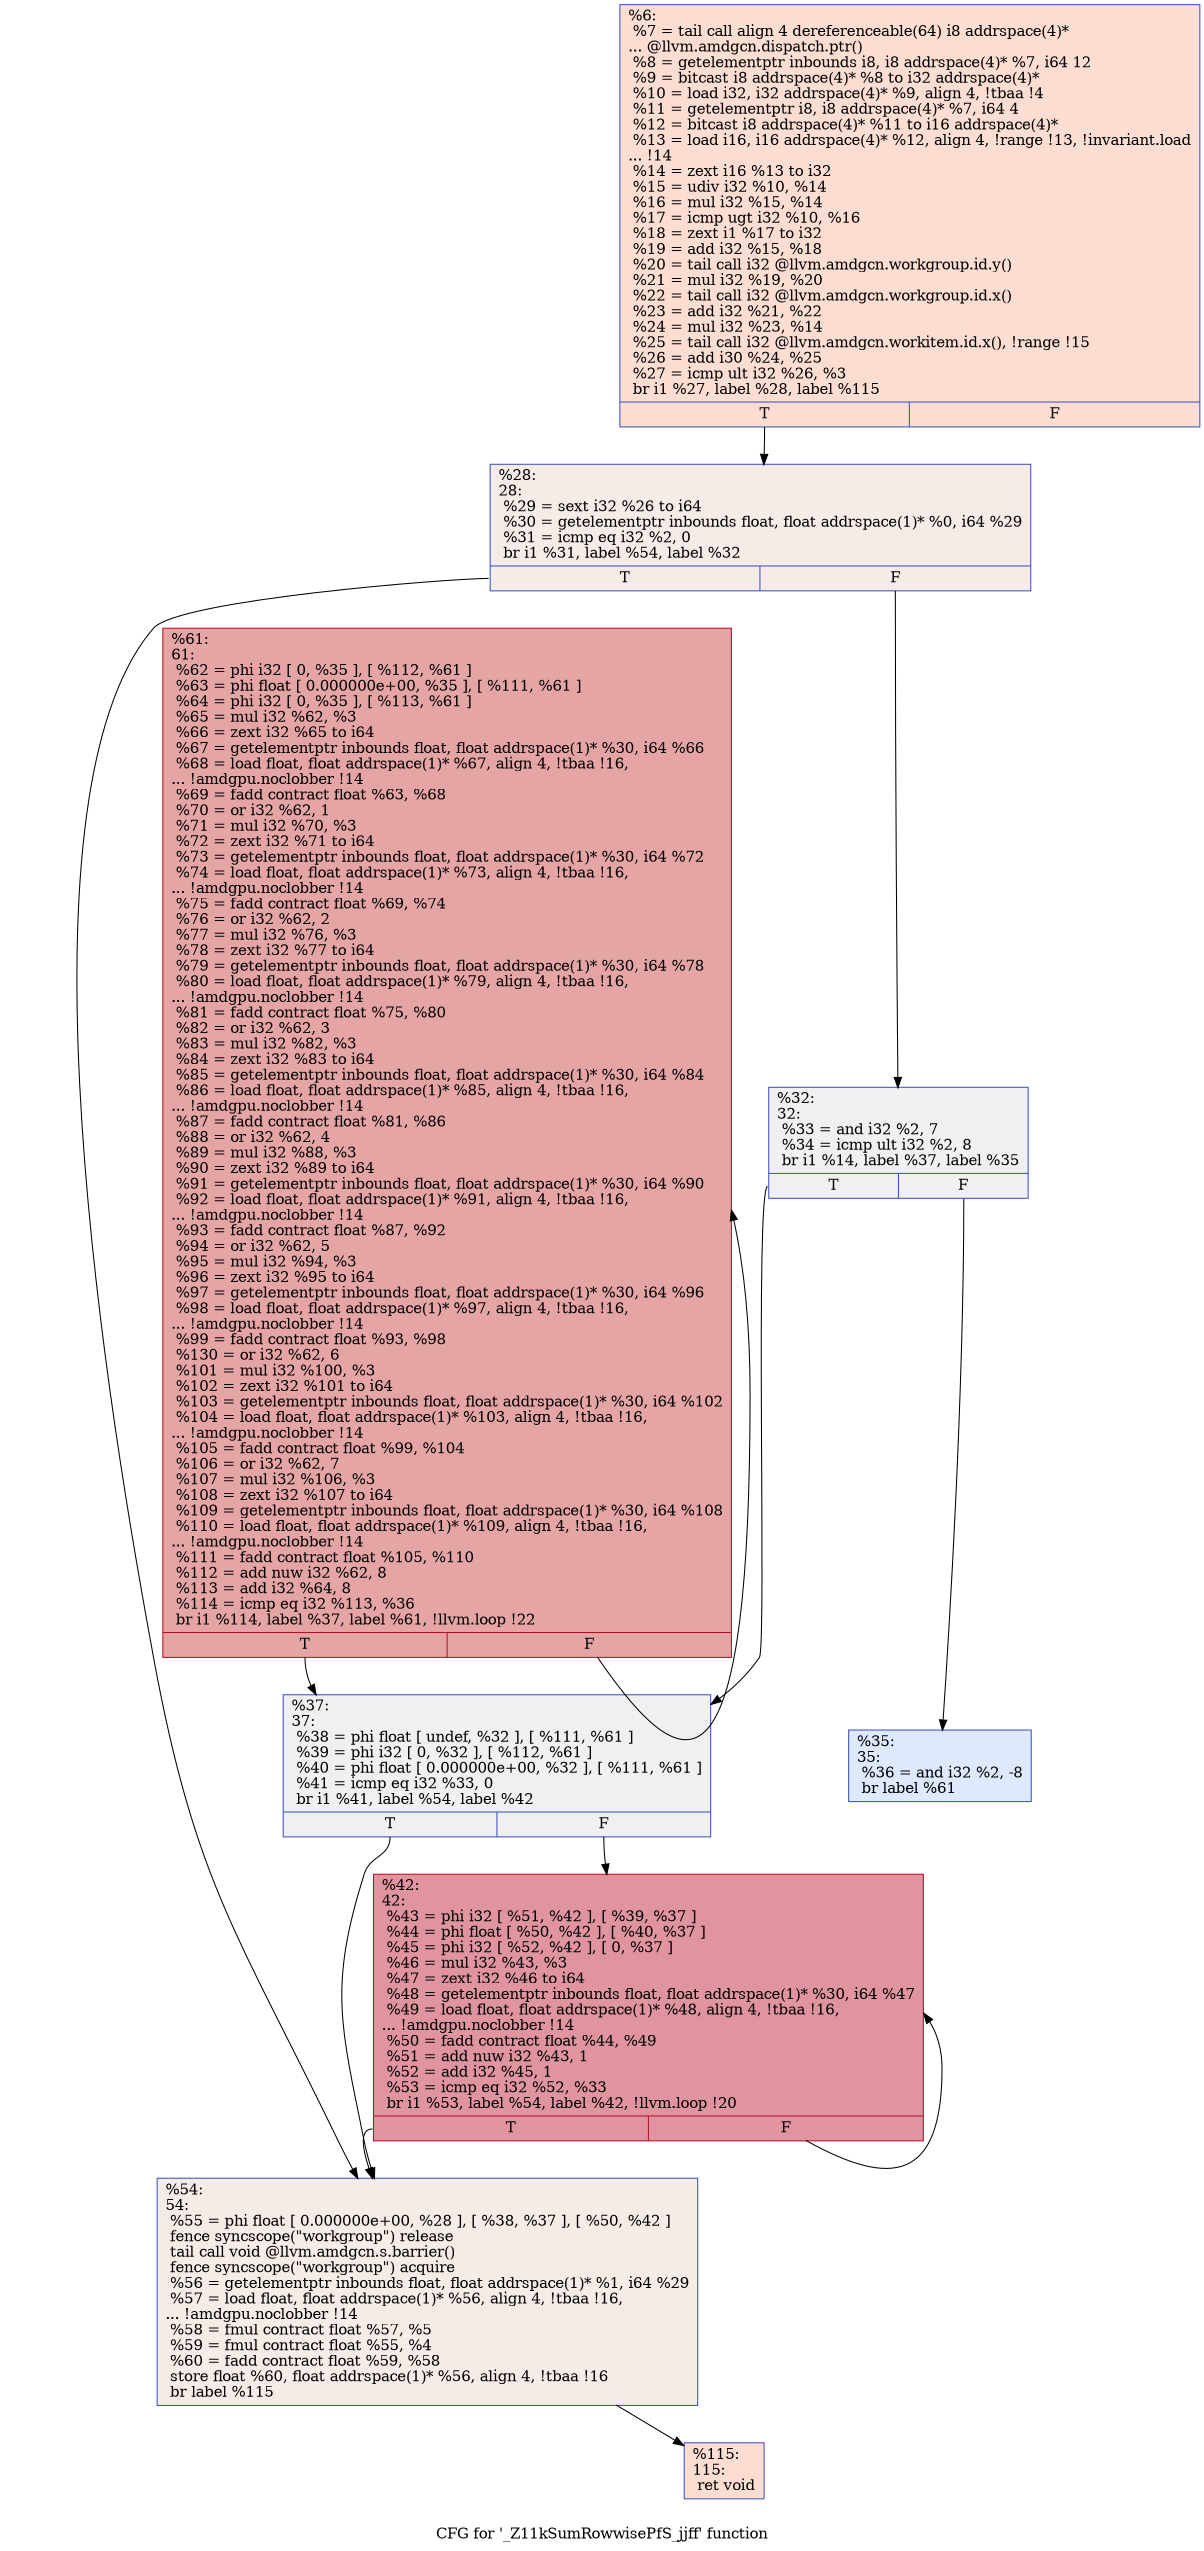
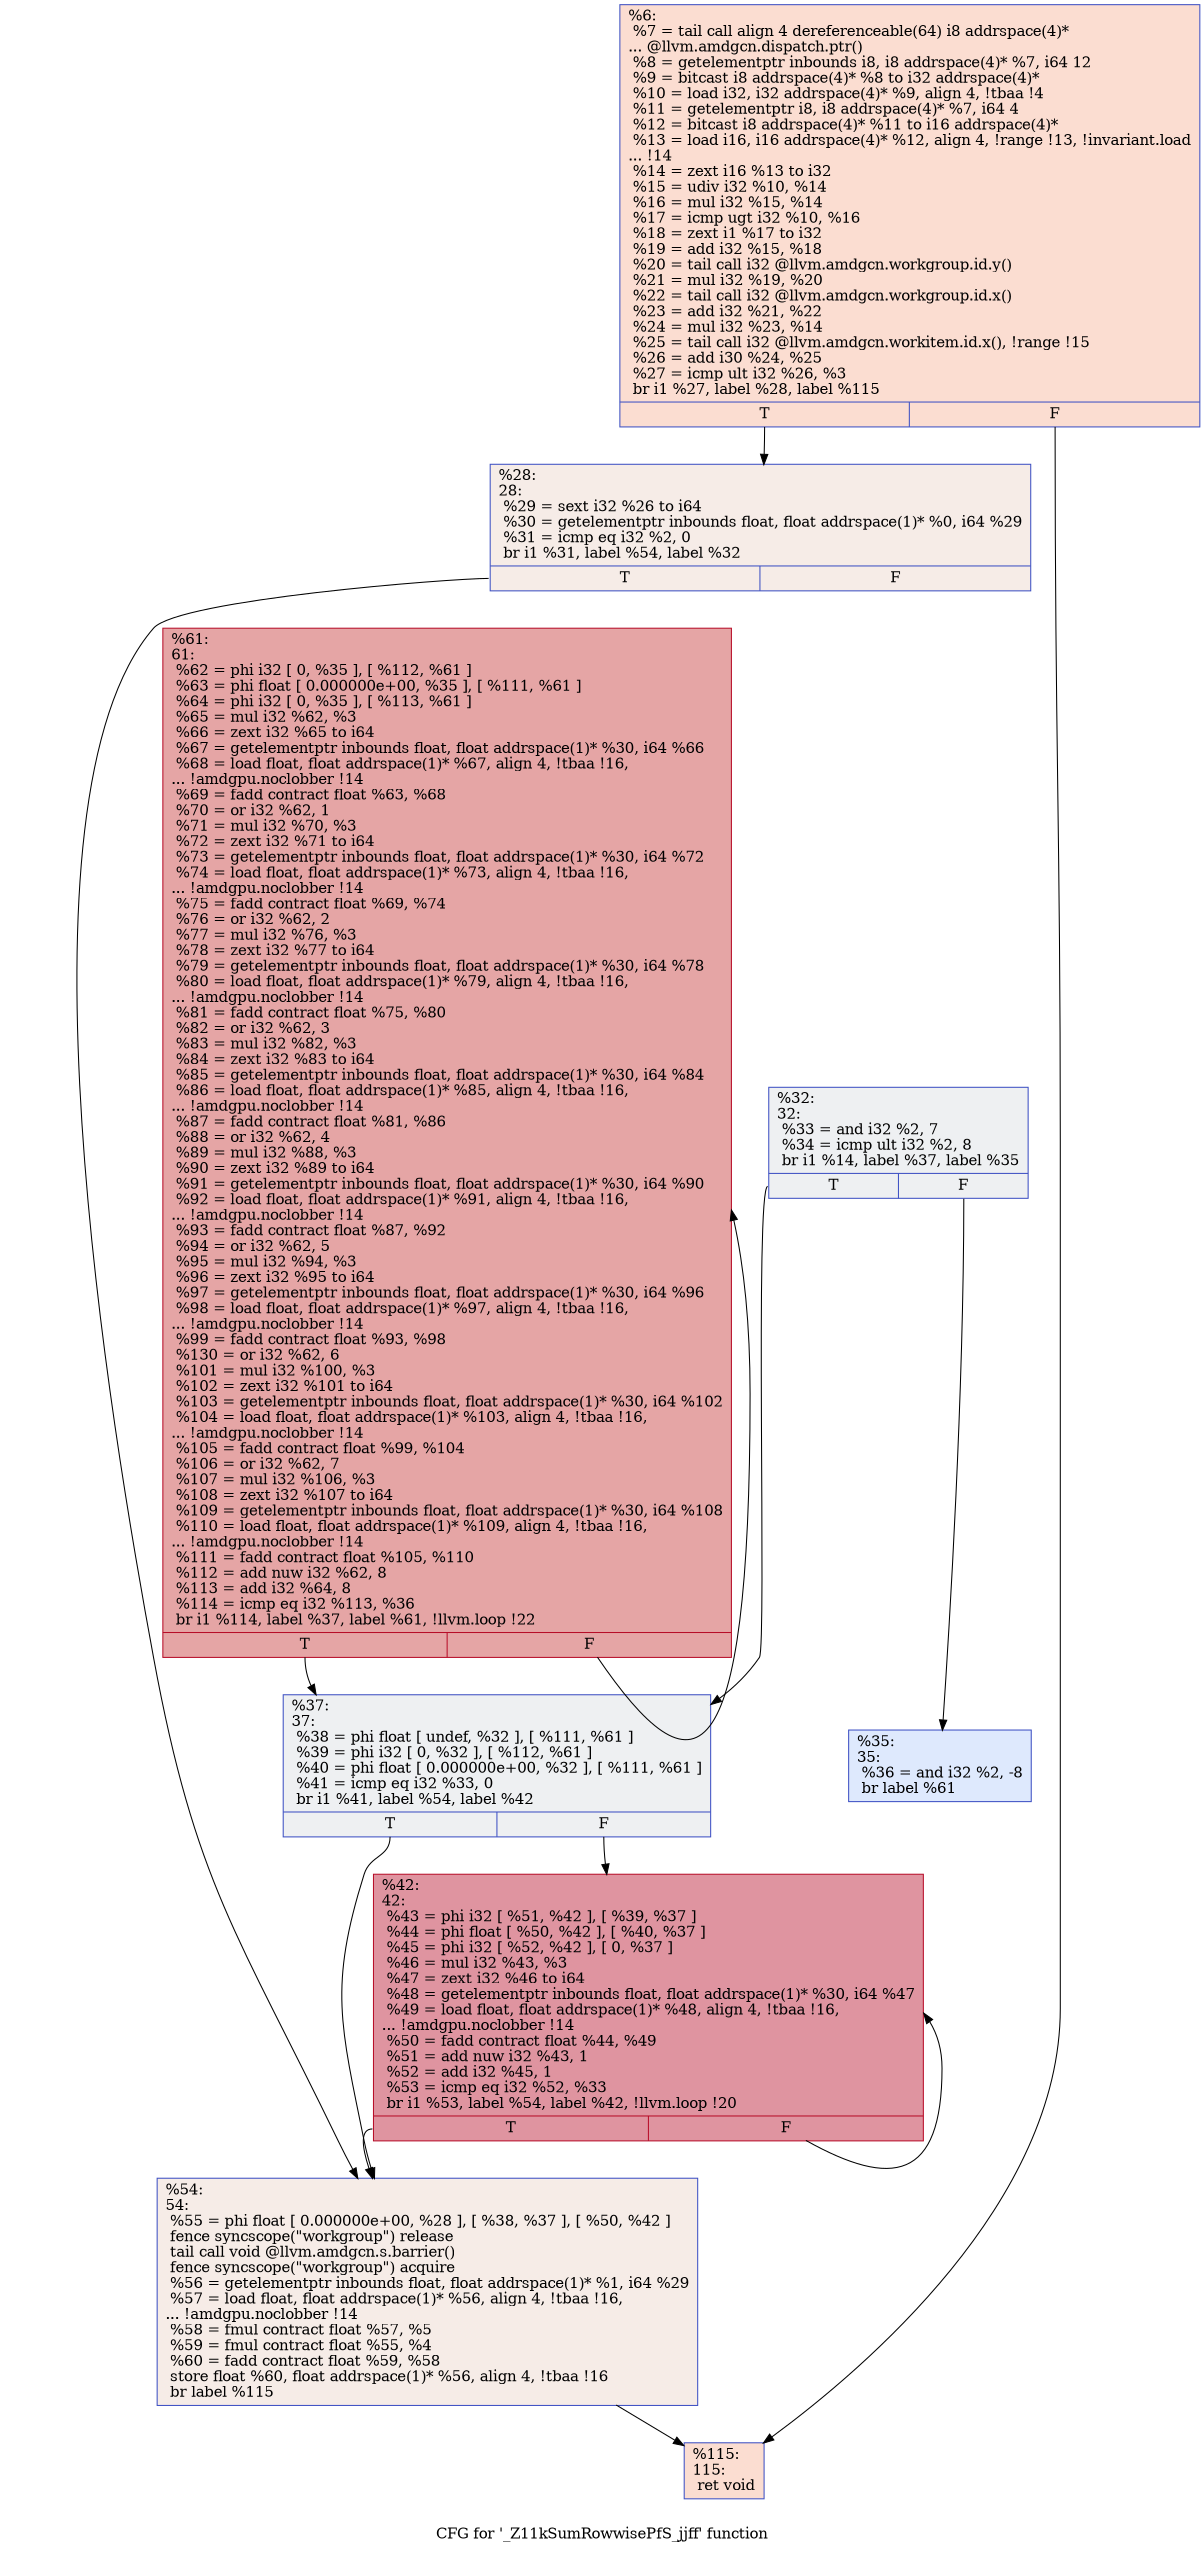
(896, 834) -> none
none -> (1060, 1485)
